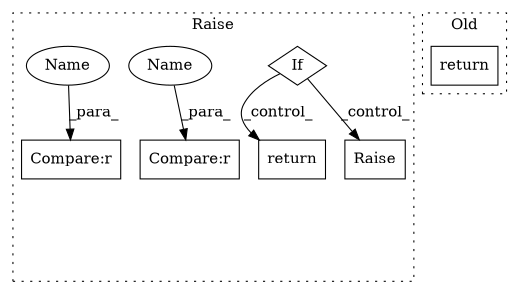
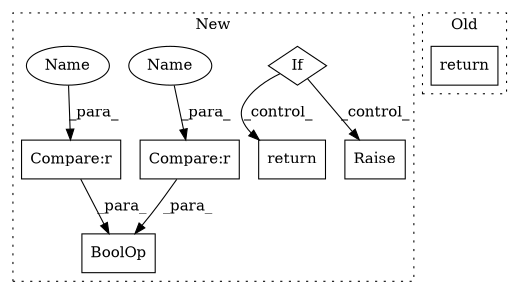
(213, 25) -> (213, 25)
none -> (119, 253)
